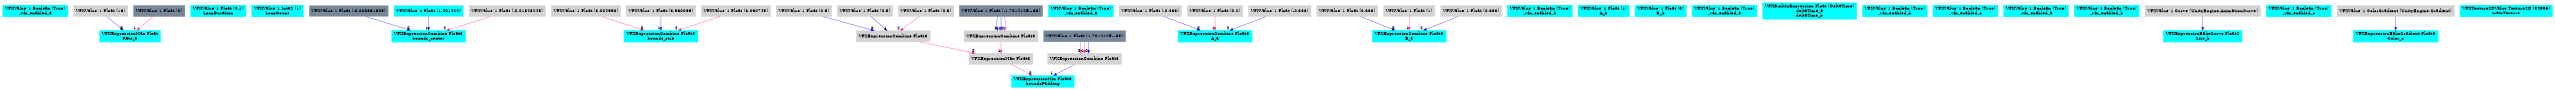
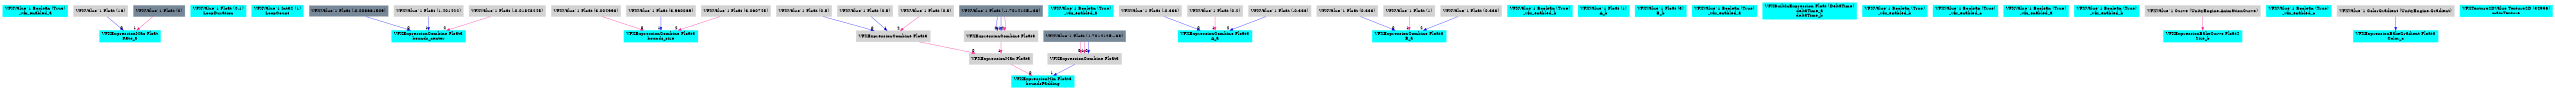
(429, 11) -> (429, 11)
(2203, 22) -> (2203, 22)
